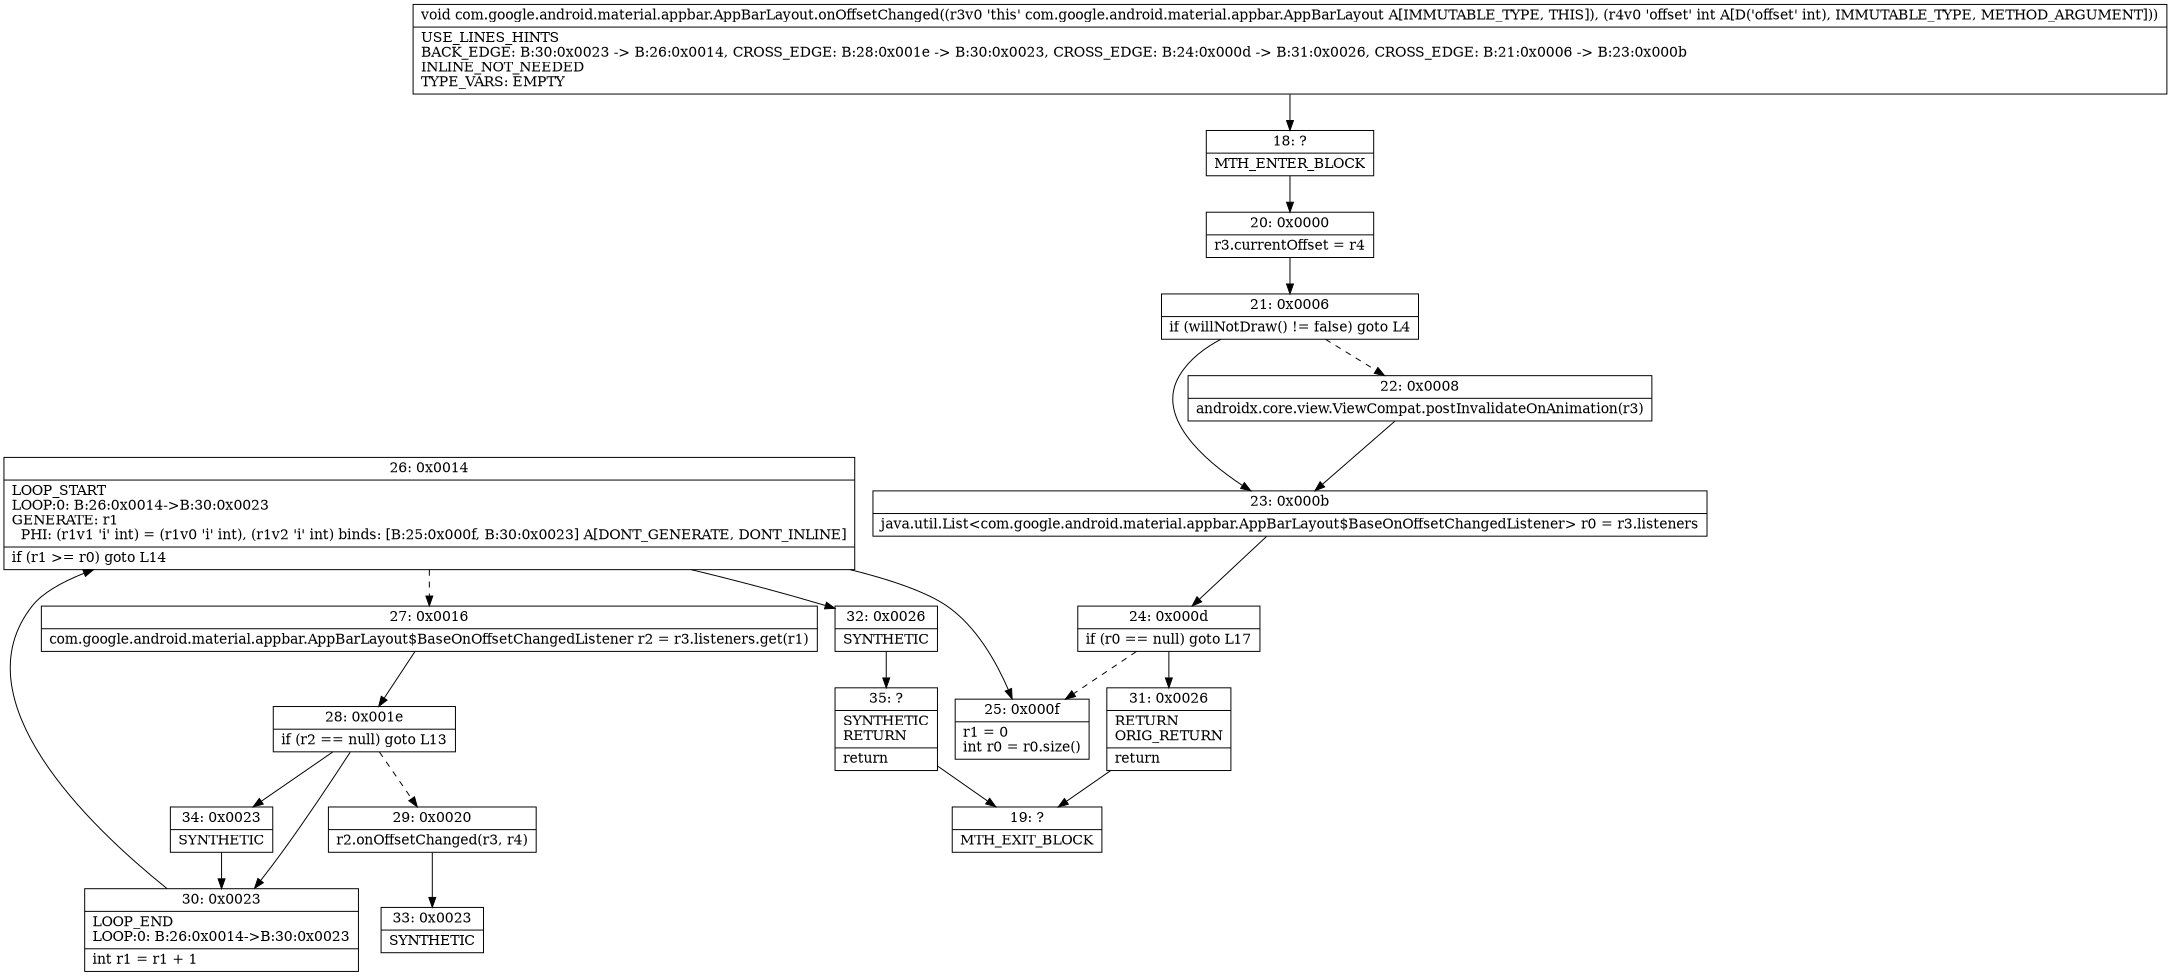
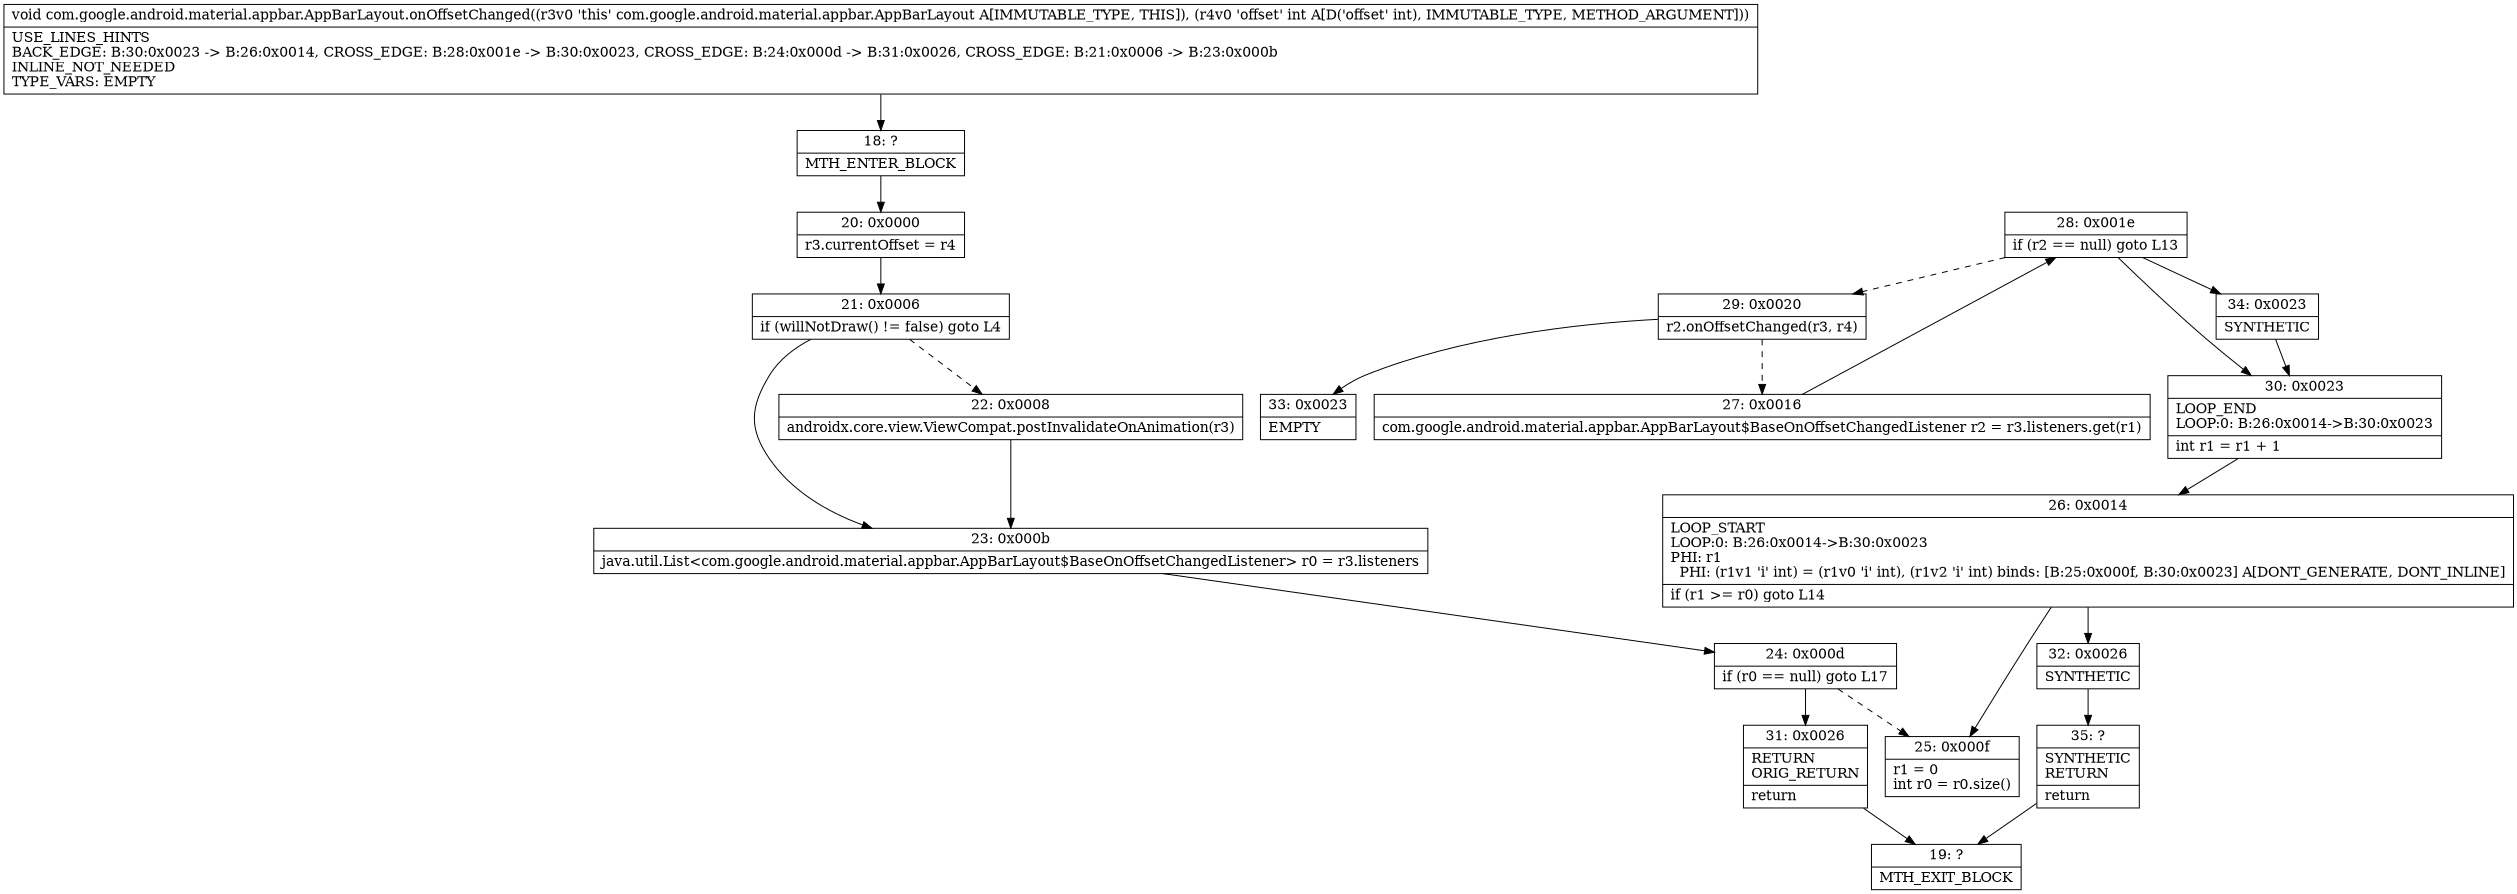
(67, 520) -> (1699, 558)
(429, 583) -> (1762, 362)
(432, 941) -> (1294, 428)
